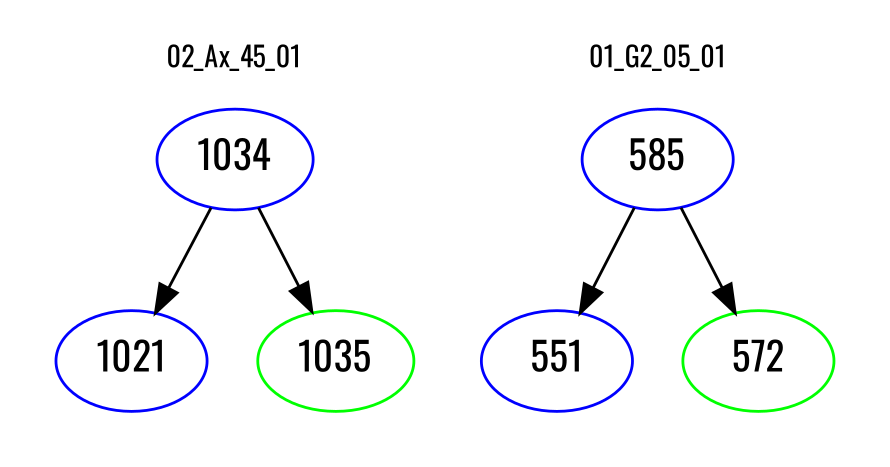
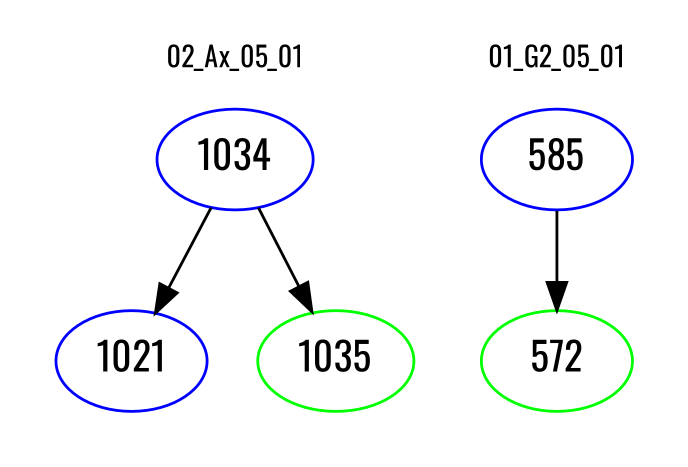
(235, 60) -> (235, 60)
(557, 361) -> none
